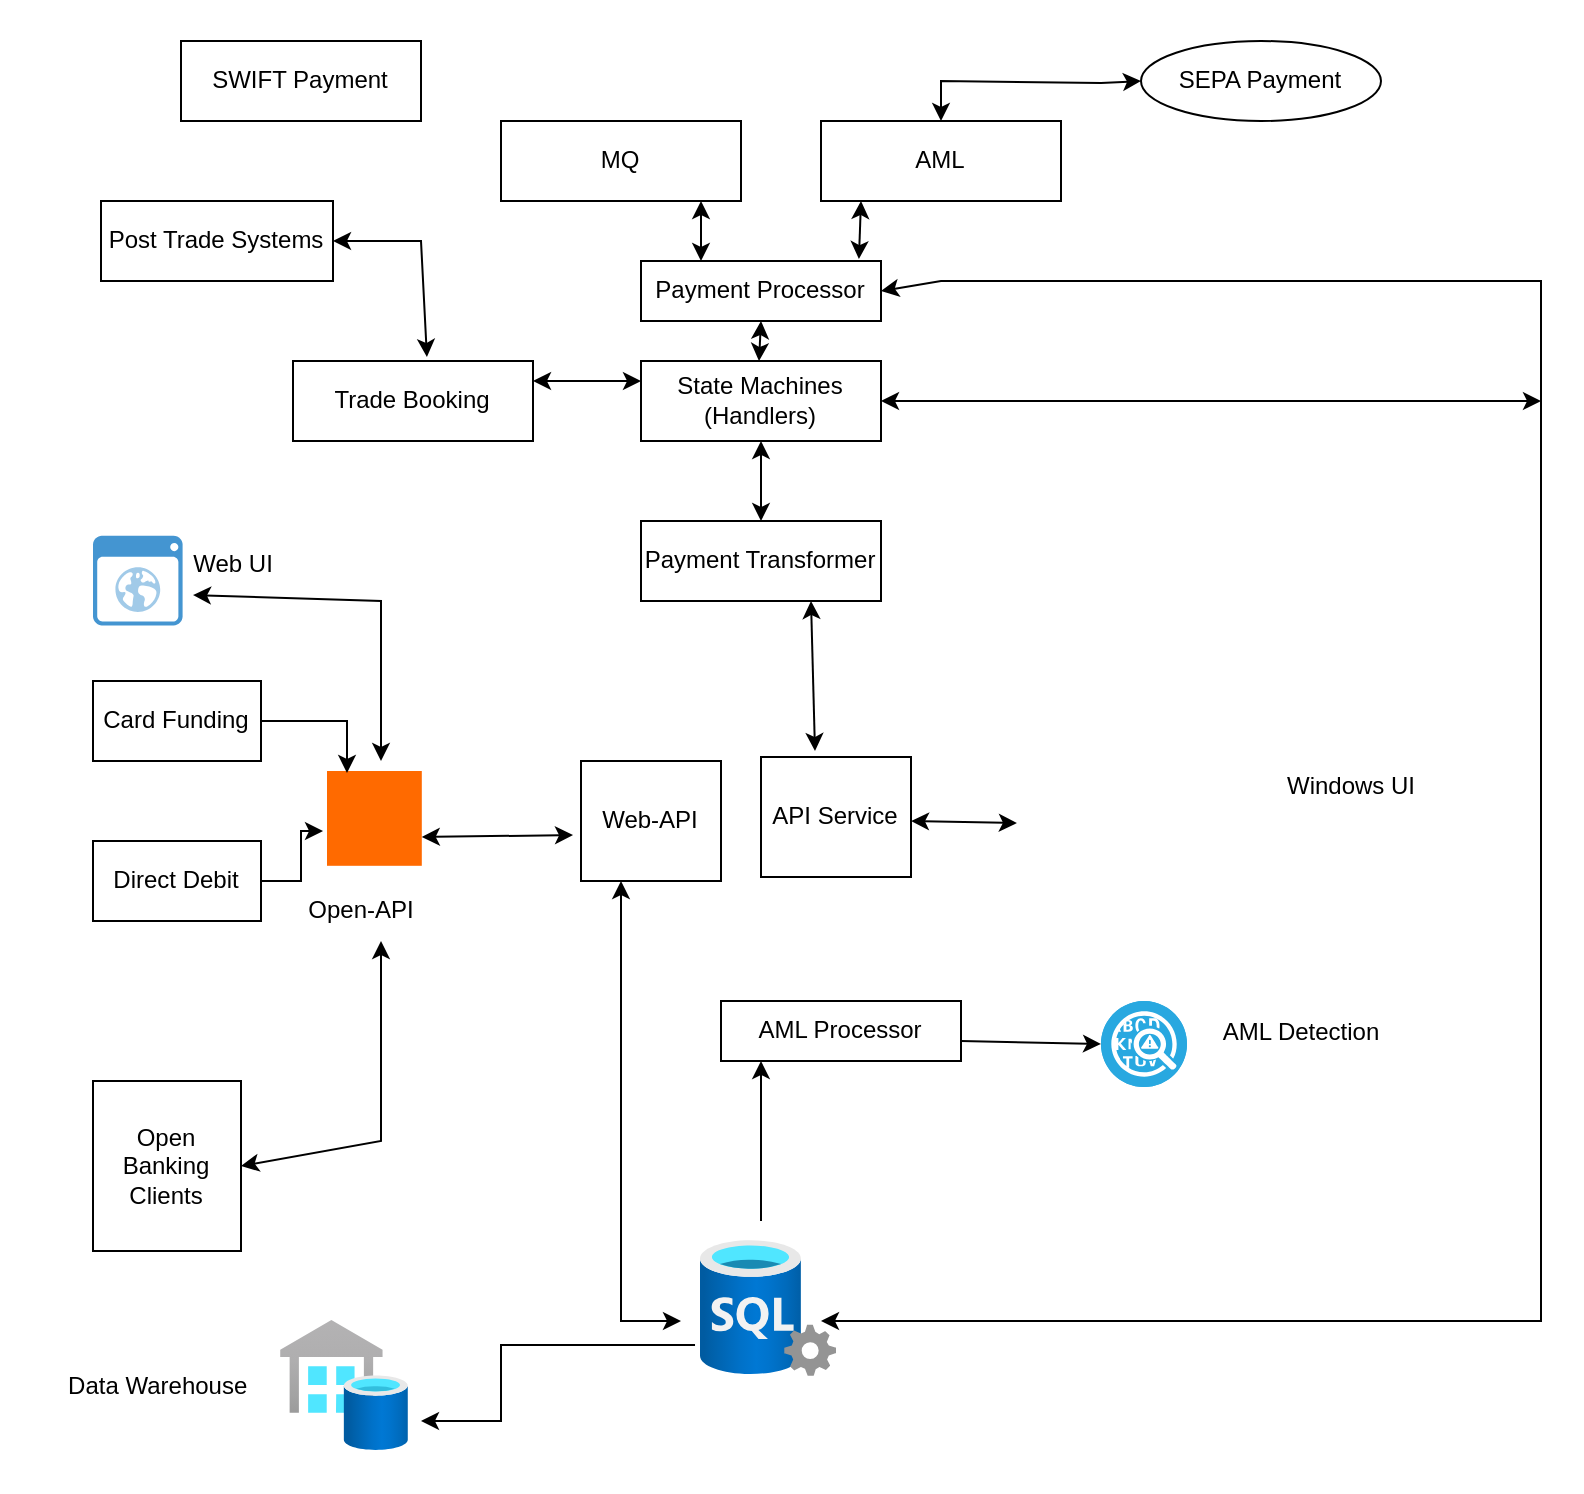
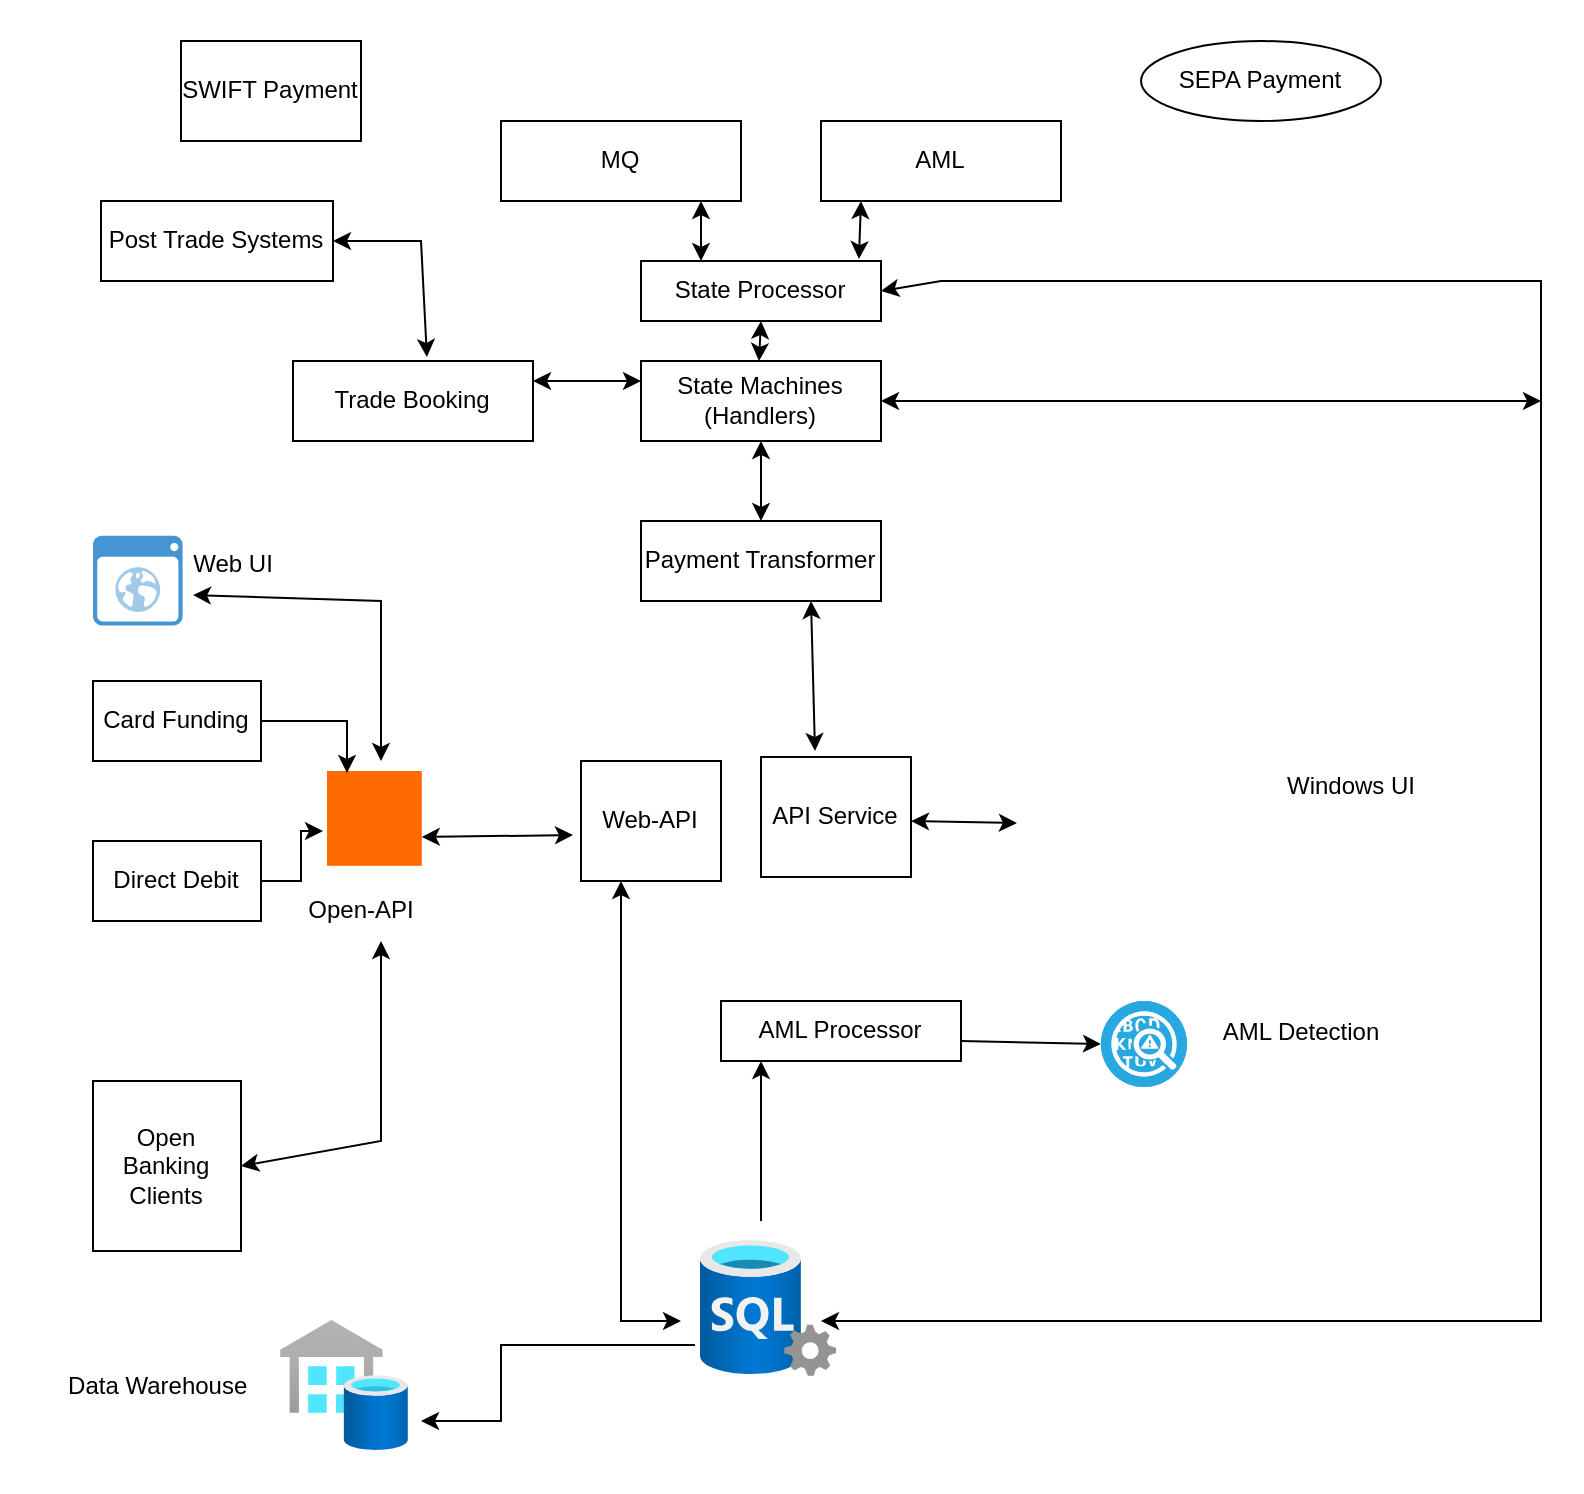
(301, 81) -> (271, 91)
(1021, 82) -> none
(761, 291) -> (761, 291)
